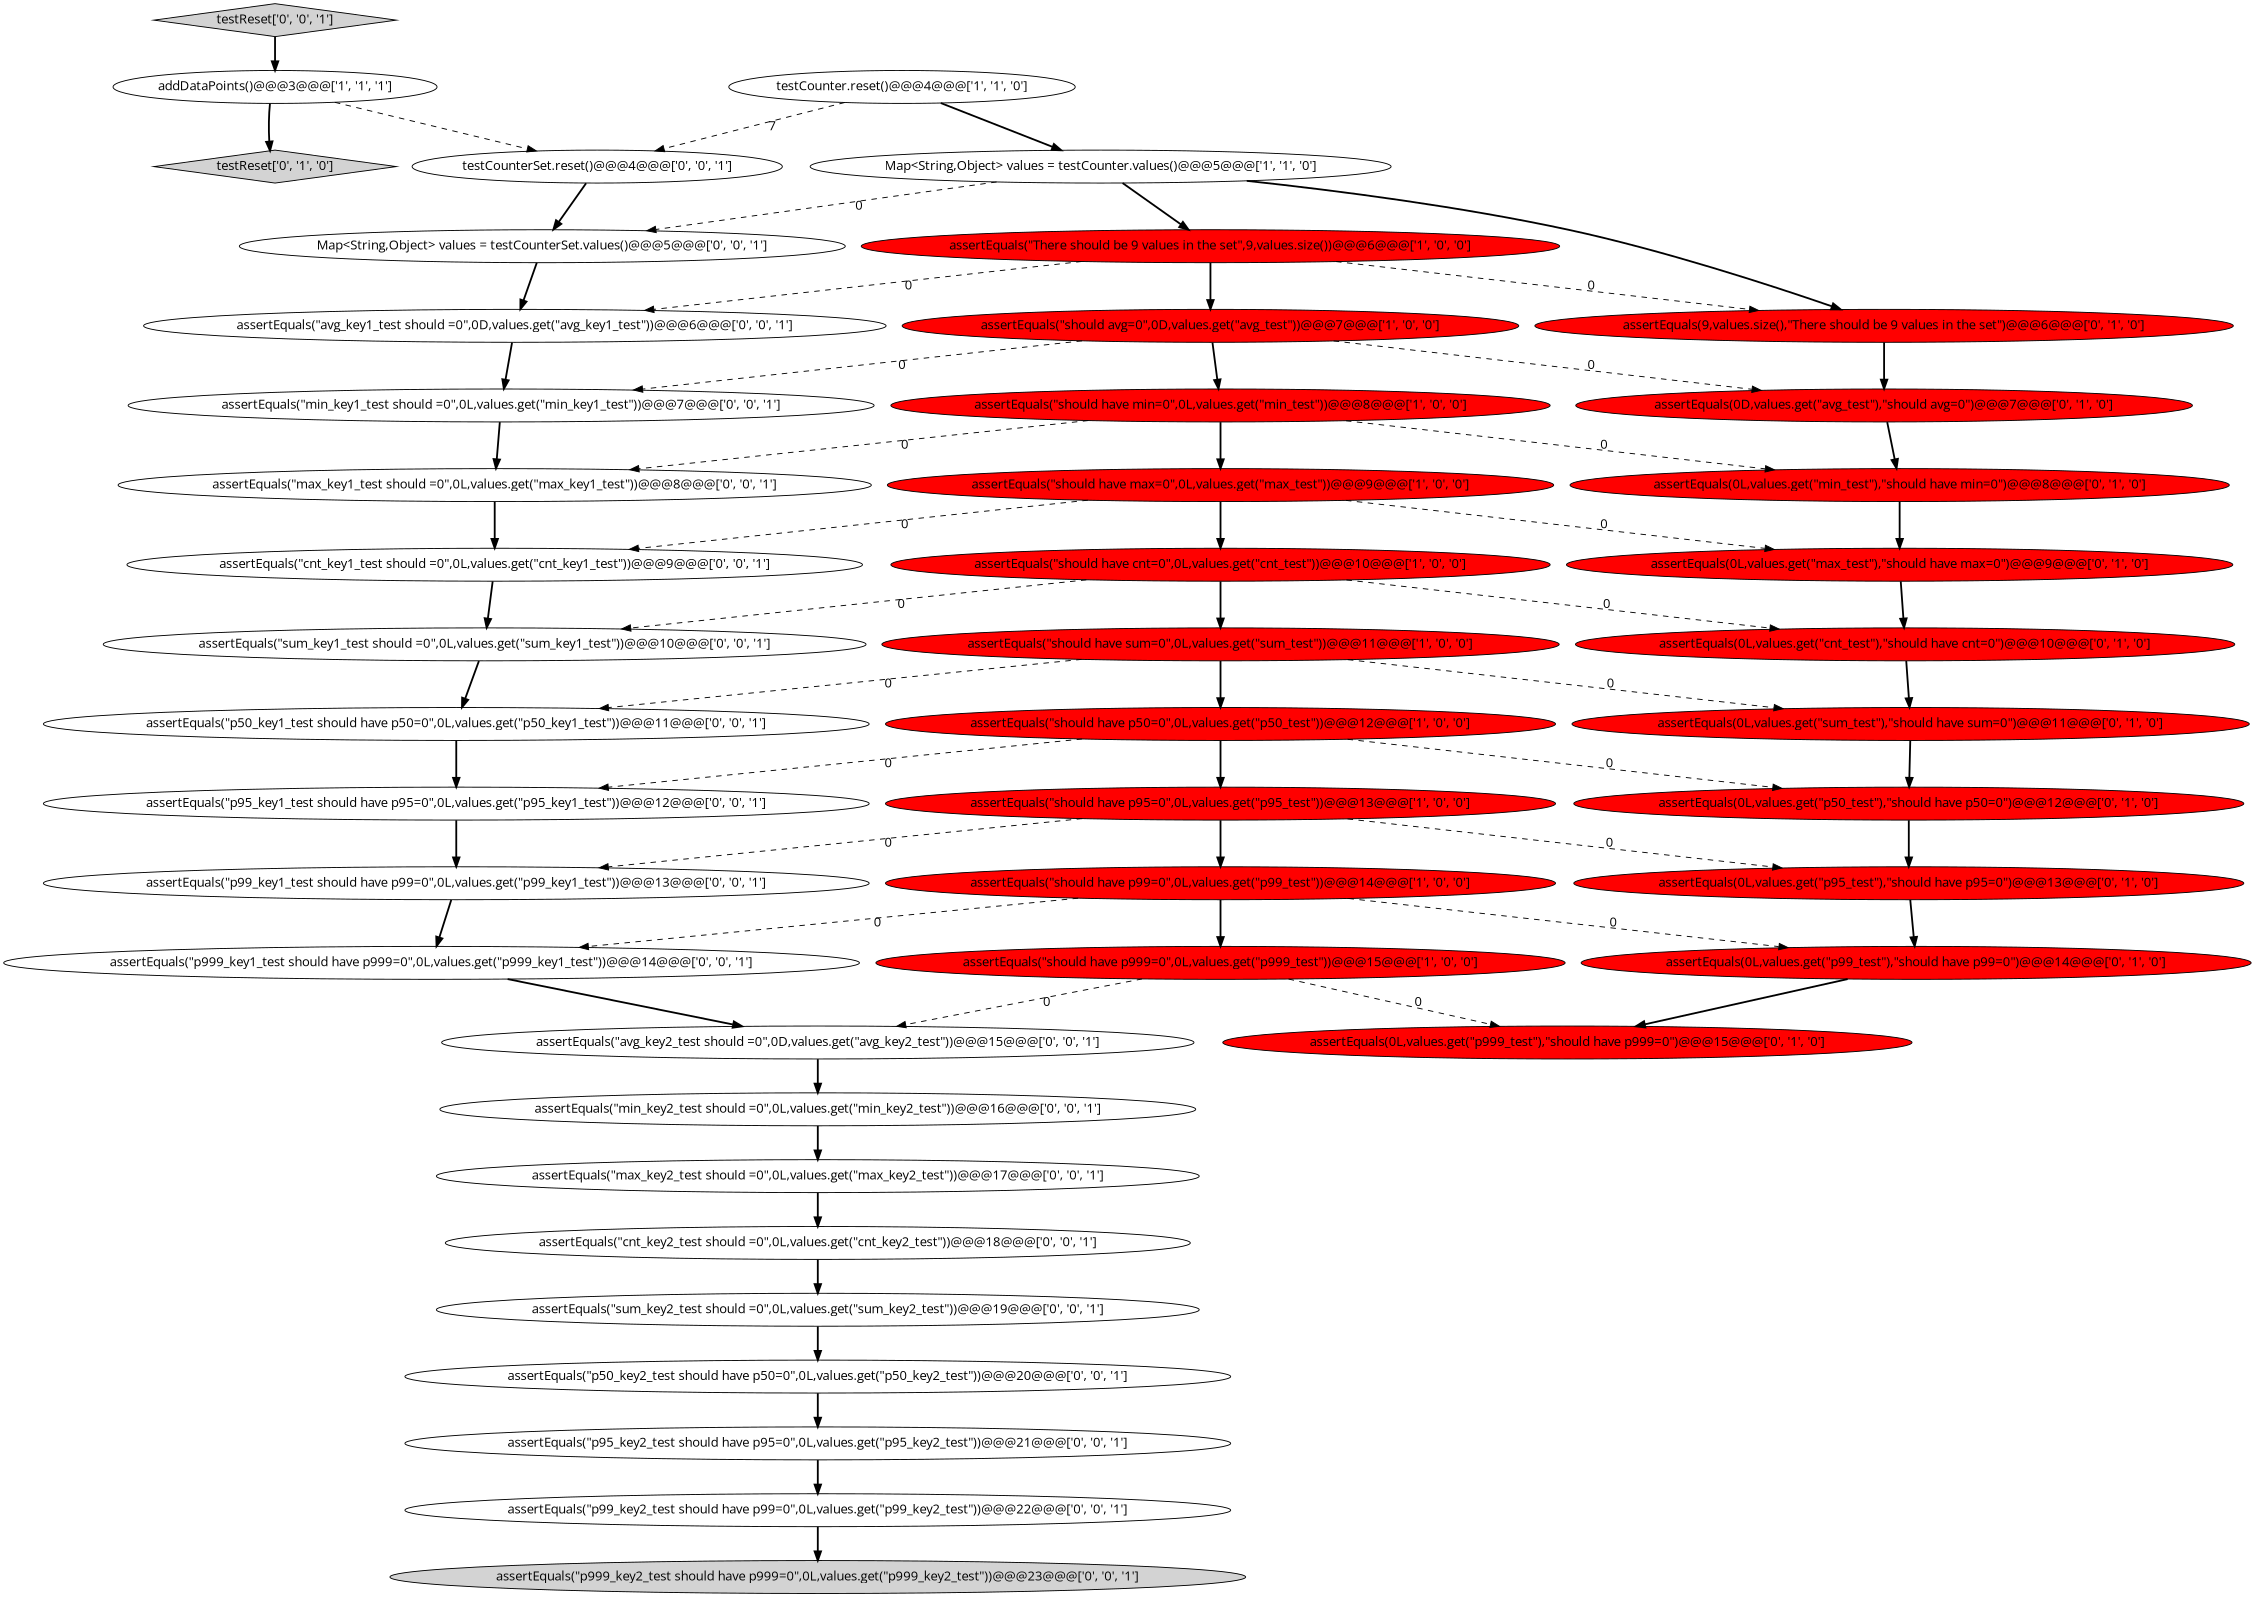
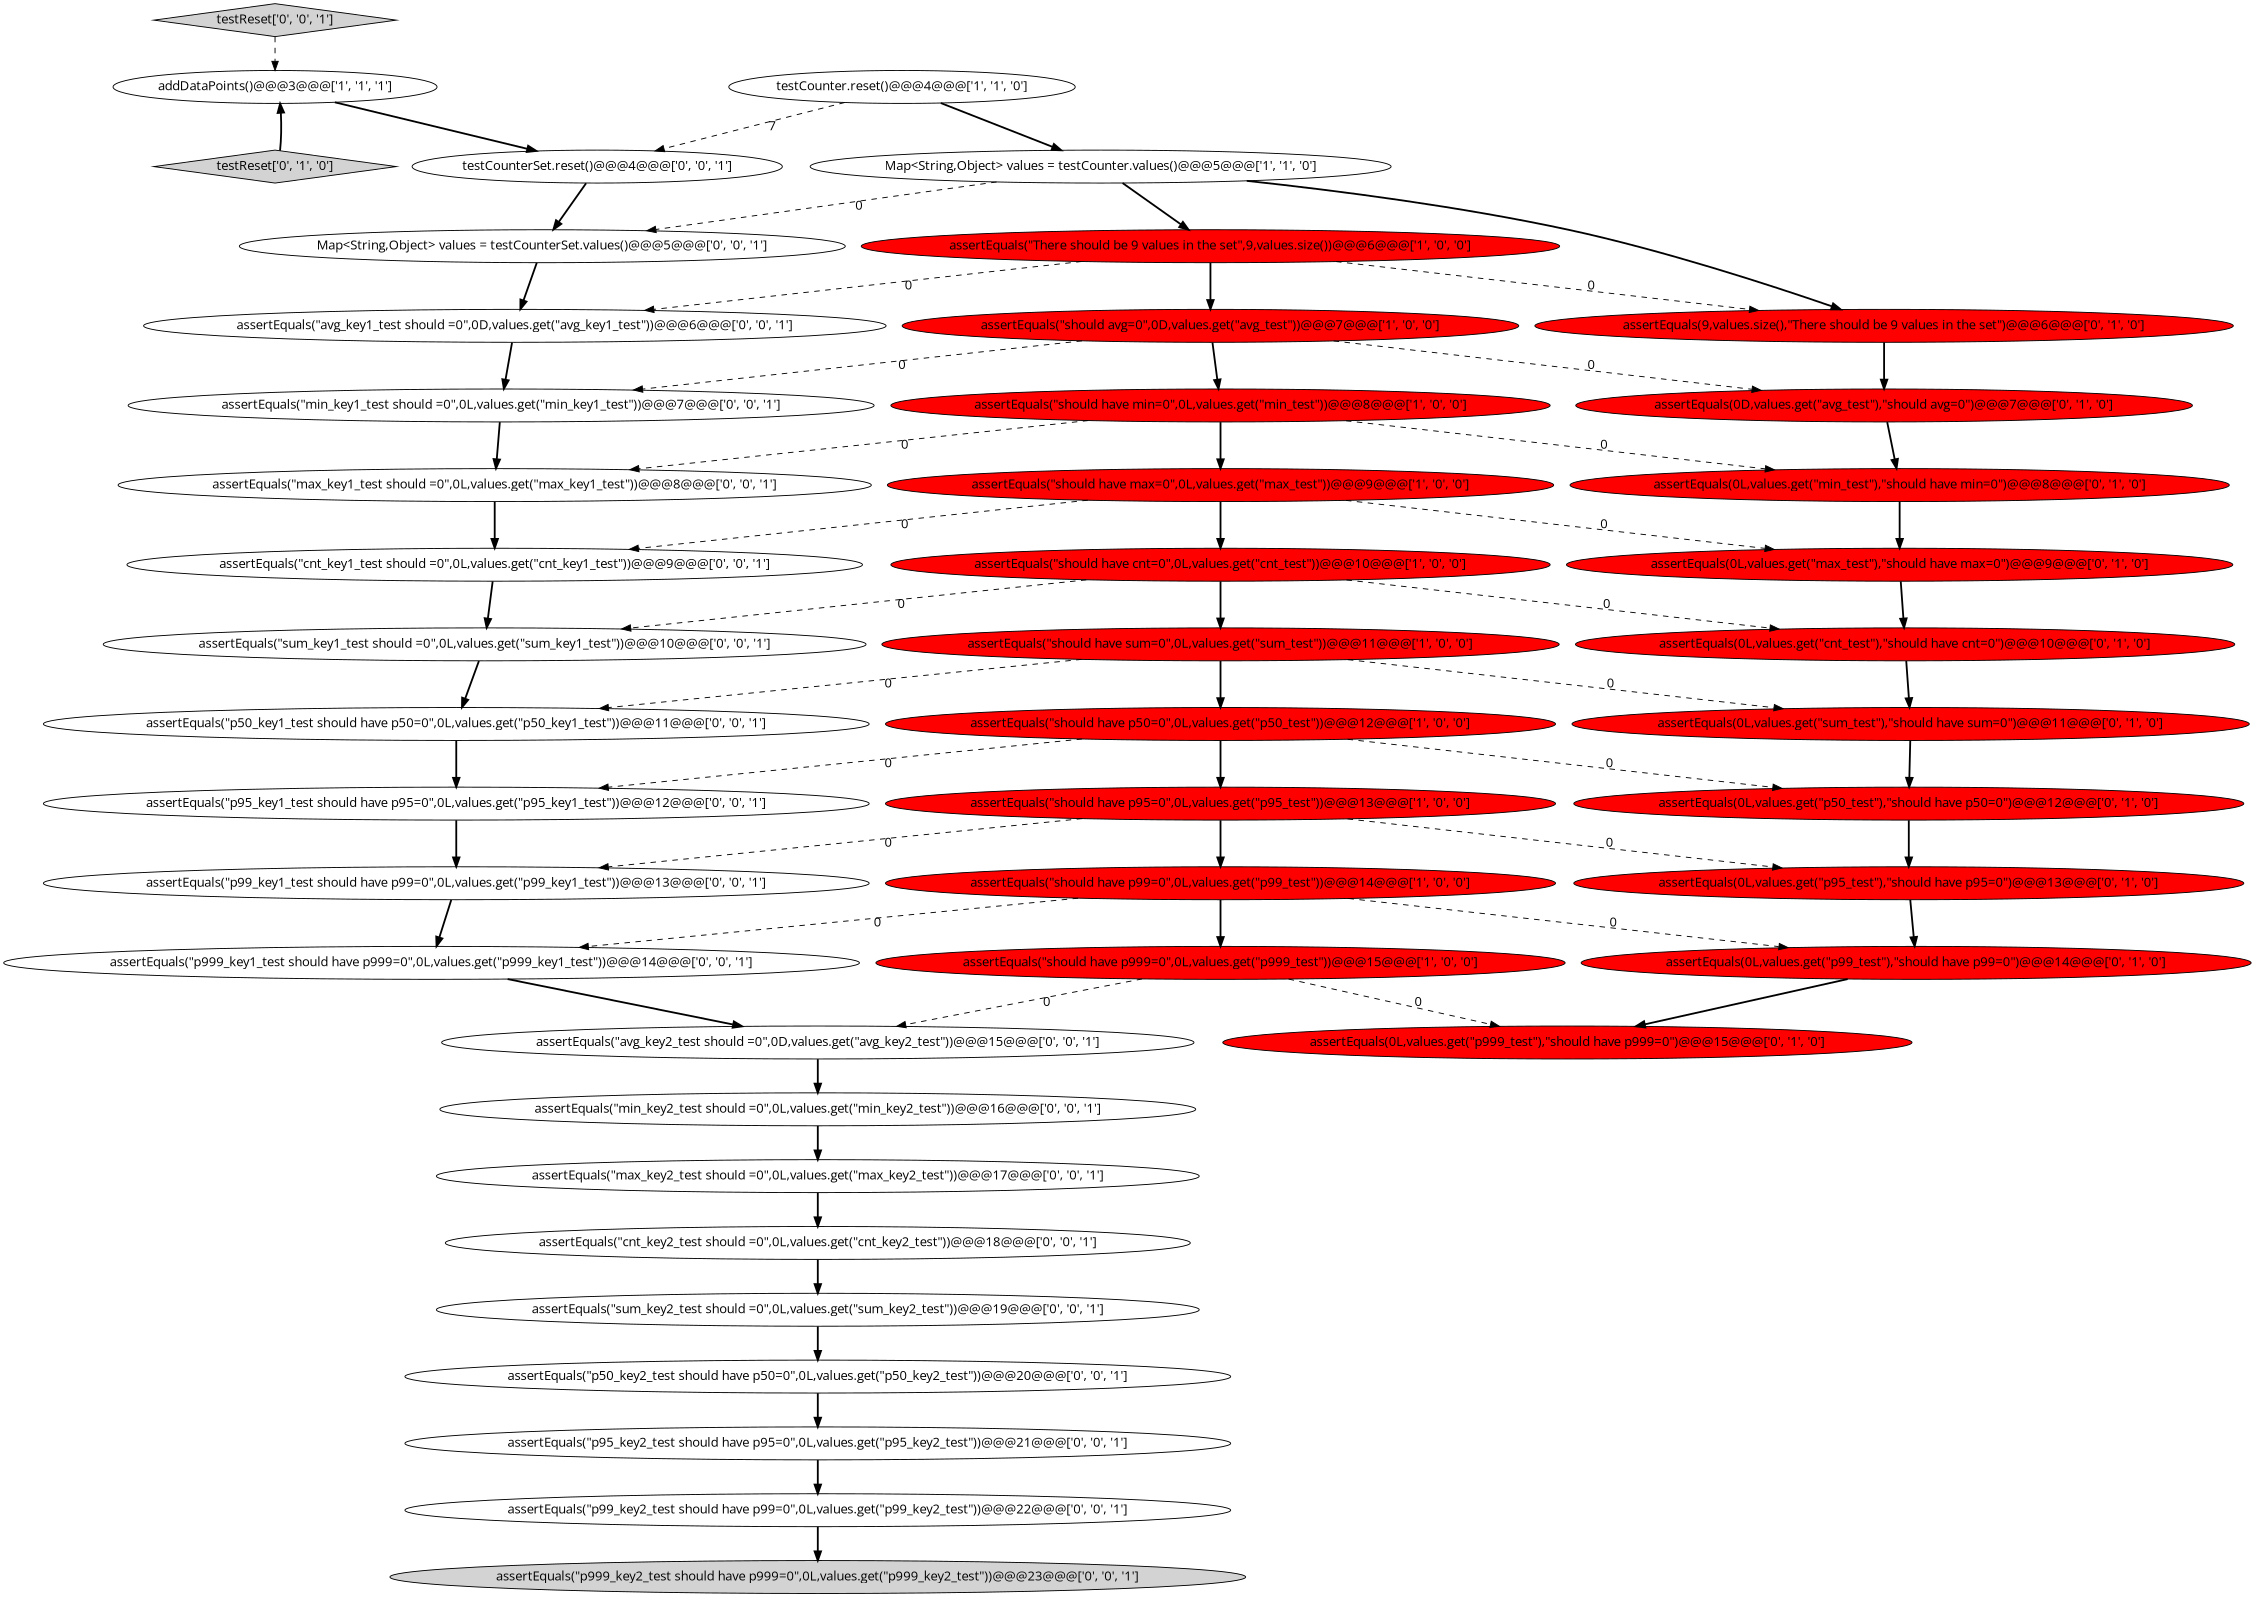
(275, 49) -> (275, 49)
(269, 122) -> (281, 132)
(431, 126) -> (431, 126)
